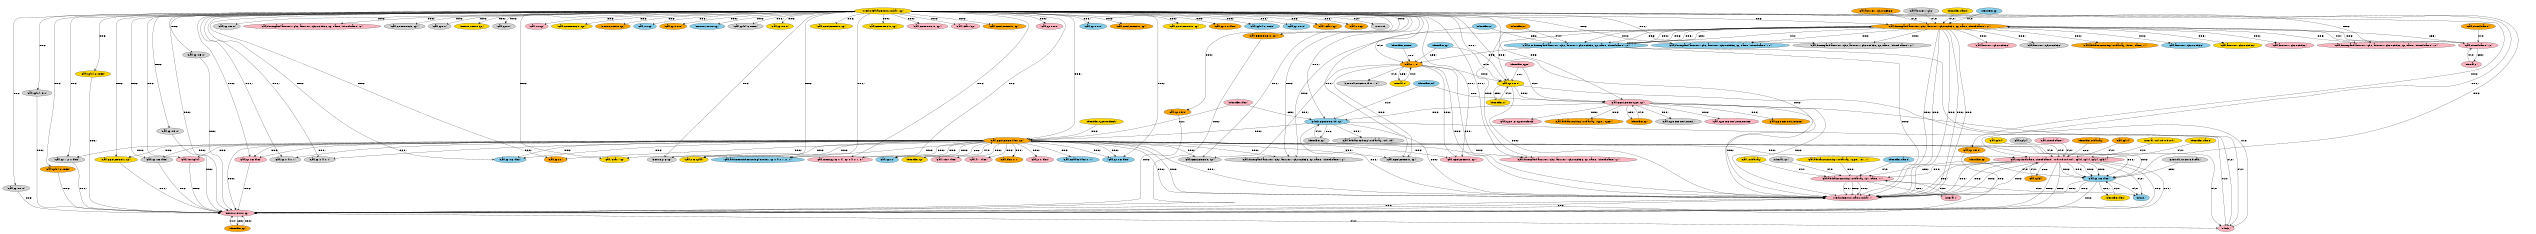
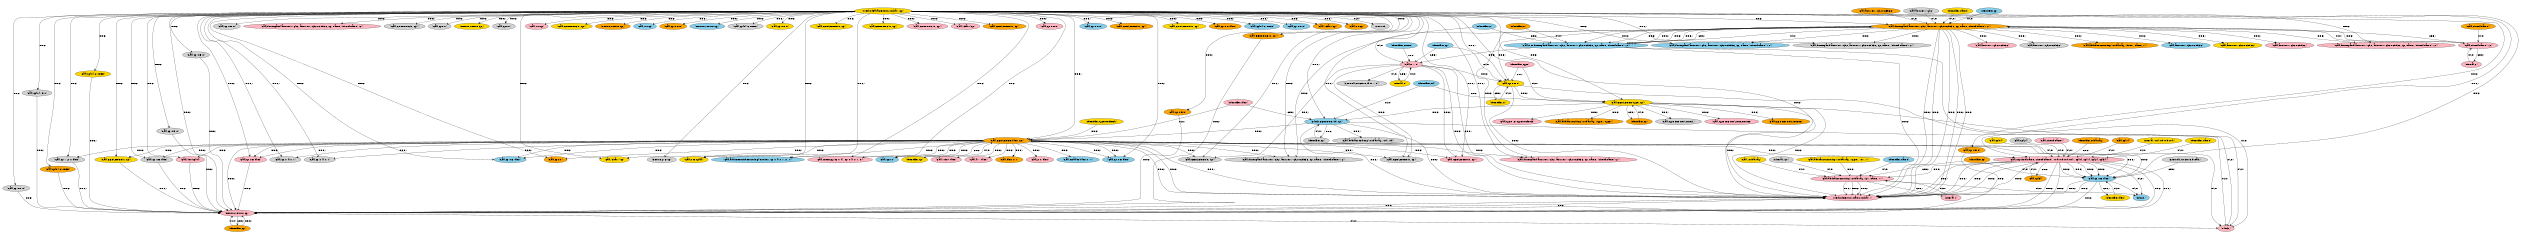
(1411, 64) -> (1411, 64)
(1628, 103) -> (1628, 103)
(829, 152) -> none
